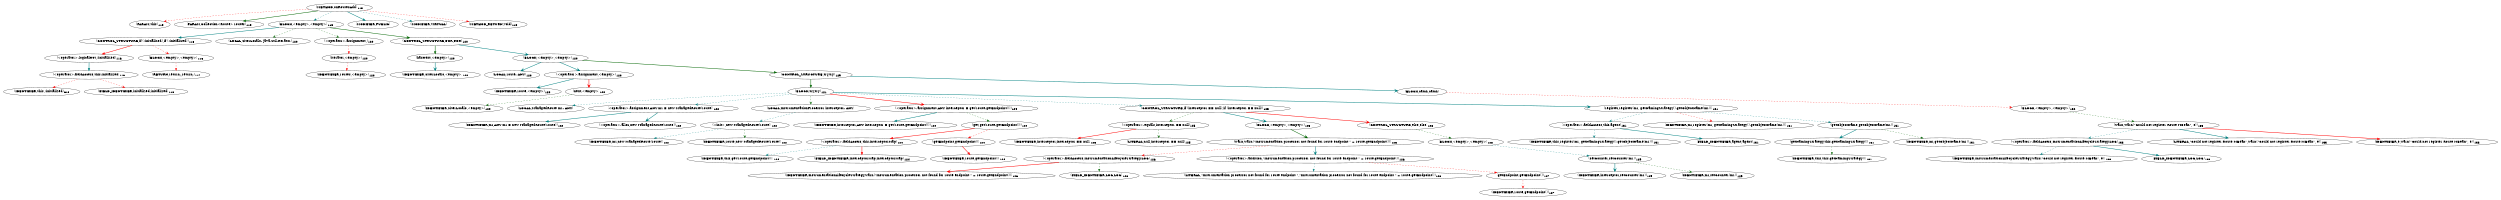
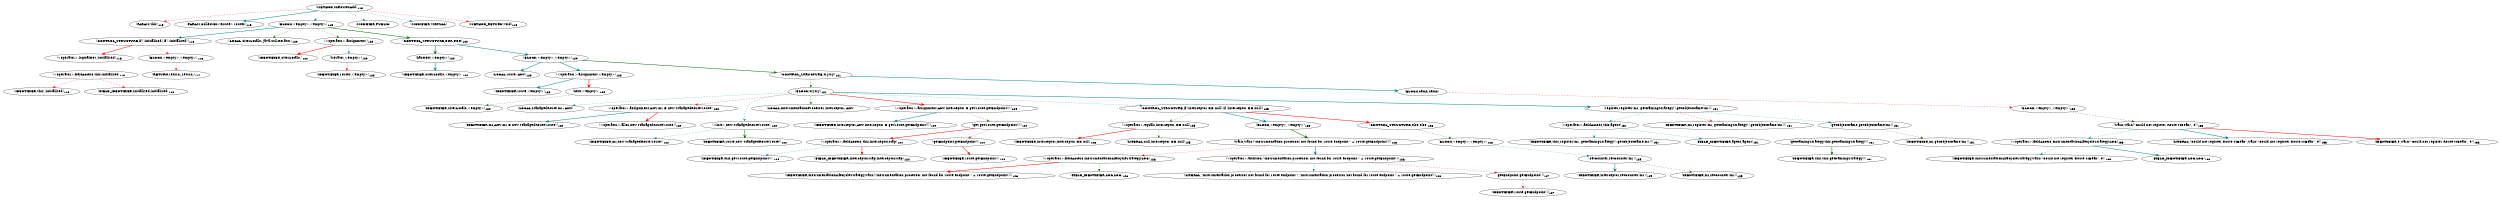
(282, 16) -> (282, 16)
(355, 16) -> (355, 16)
(349, 49) -> (349, 49)
(435, 49) -> (435, 49)
none -> (283, 58)
(89, 65) -> none
(838, 75) -> (838, 75)
(811, 82) -> (811, 82)
(67, 91) -> (67, 91)
(745, 99) -> (745, 99)
(653, 116) -> (653, 116)
(779, 117) -> (760, 99)
(745, 133) -> (745, 133)
(1849, 133) -> none
(1660, 134) -> (1660, 134)
(1832, 149) -> (1832, 149)
